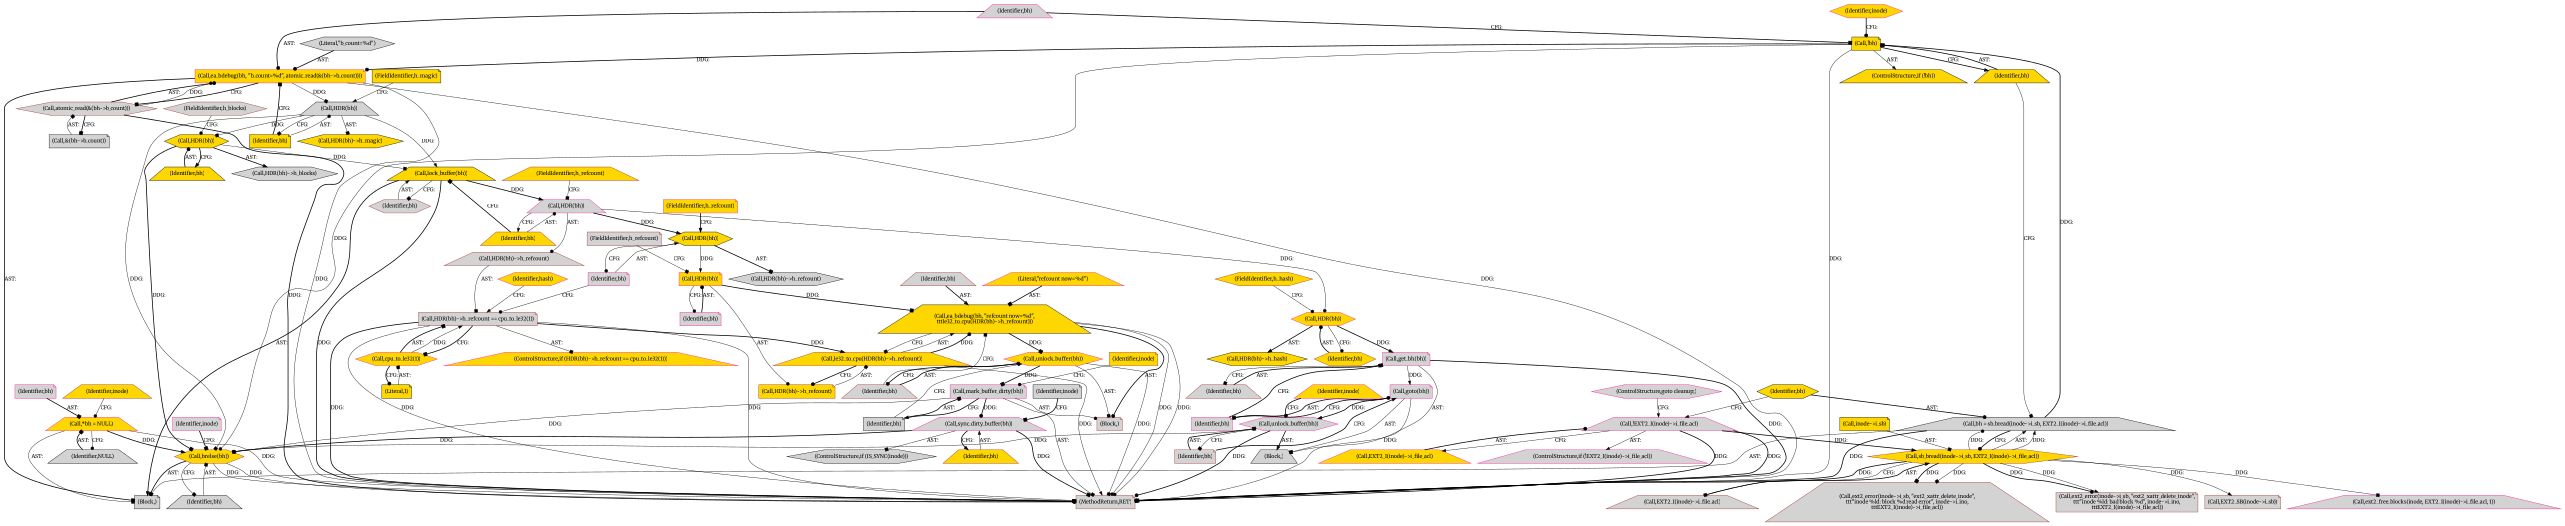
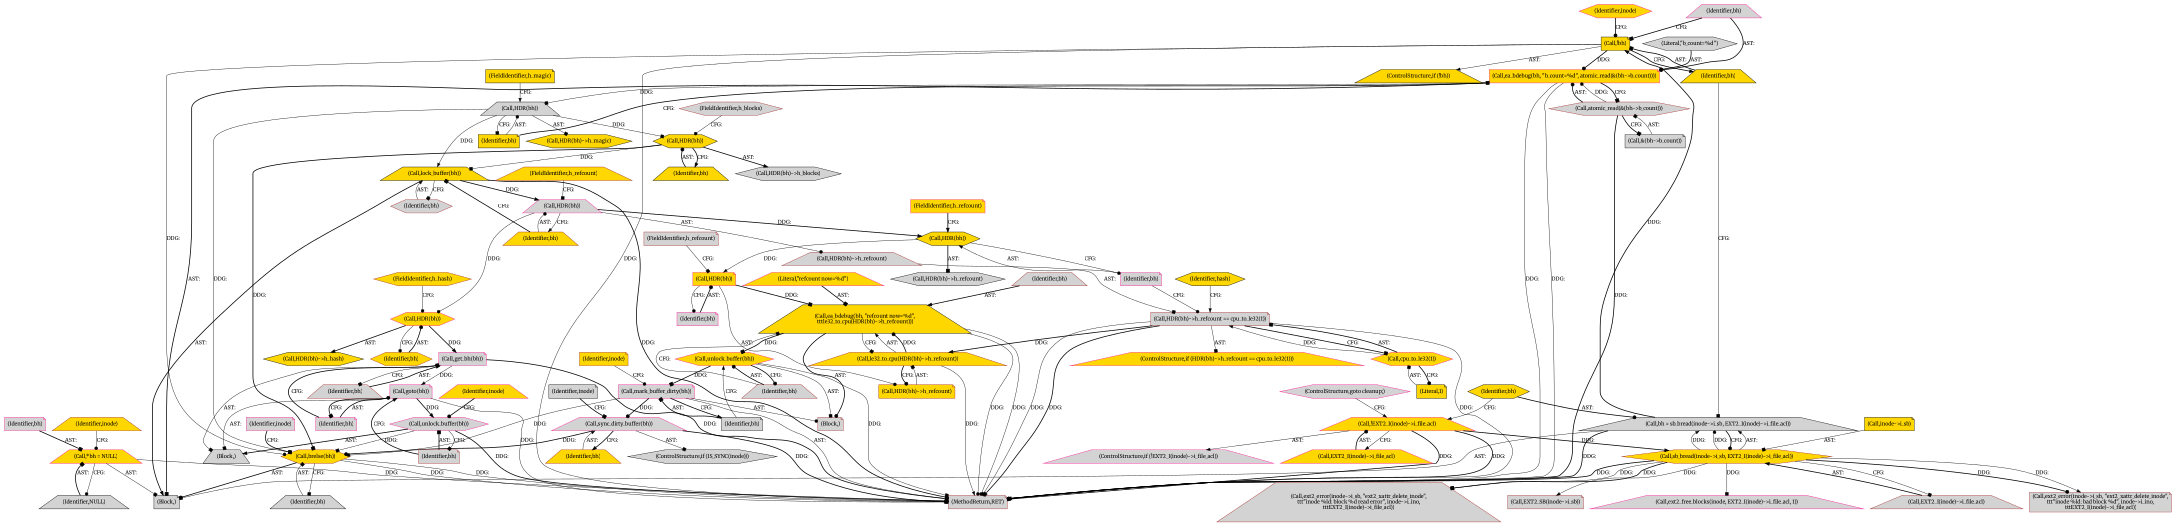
(533, 279) -> (1210, 279)
(1659, 424) -> (1397, 424)
(143, 443) -> none
